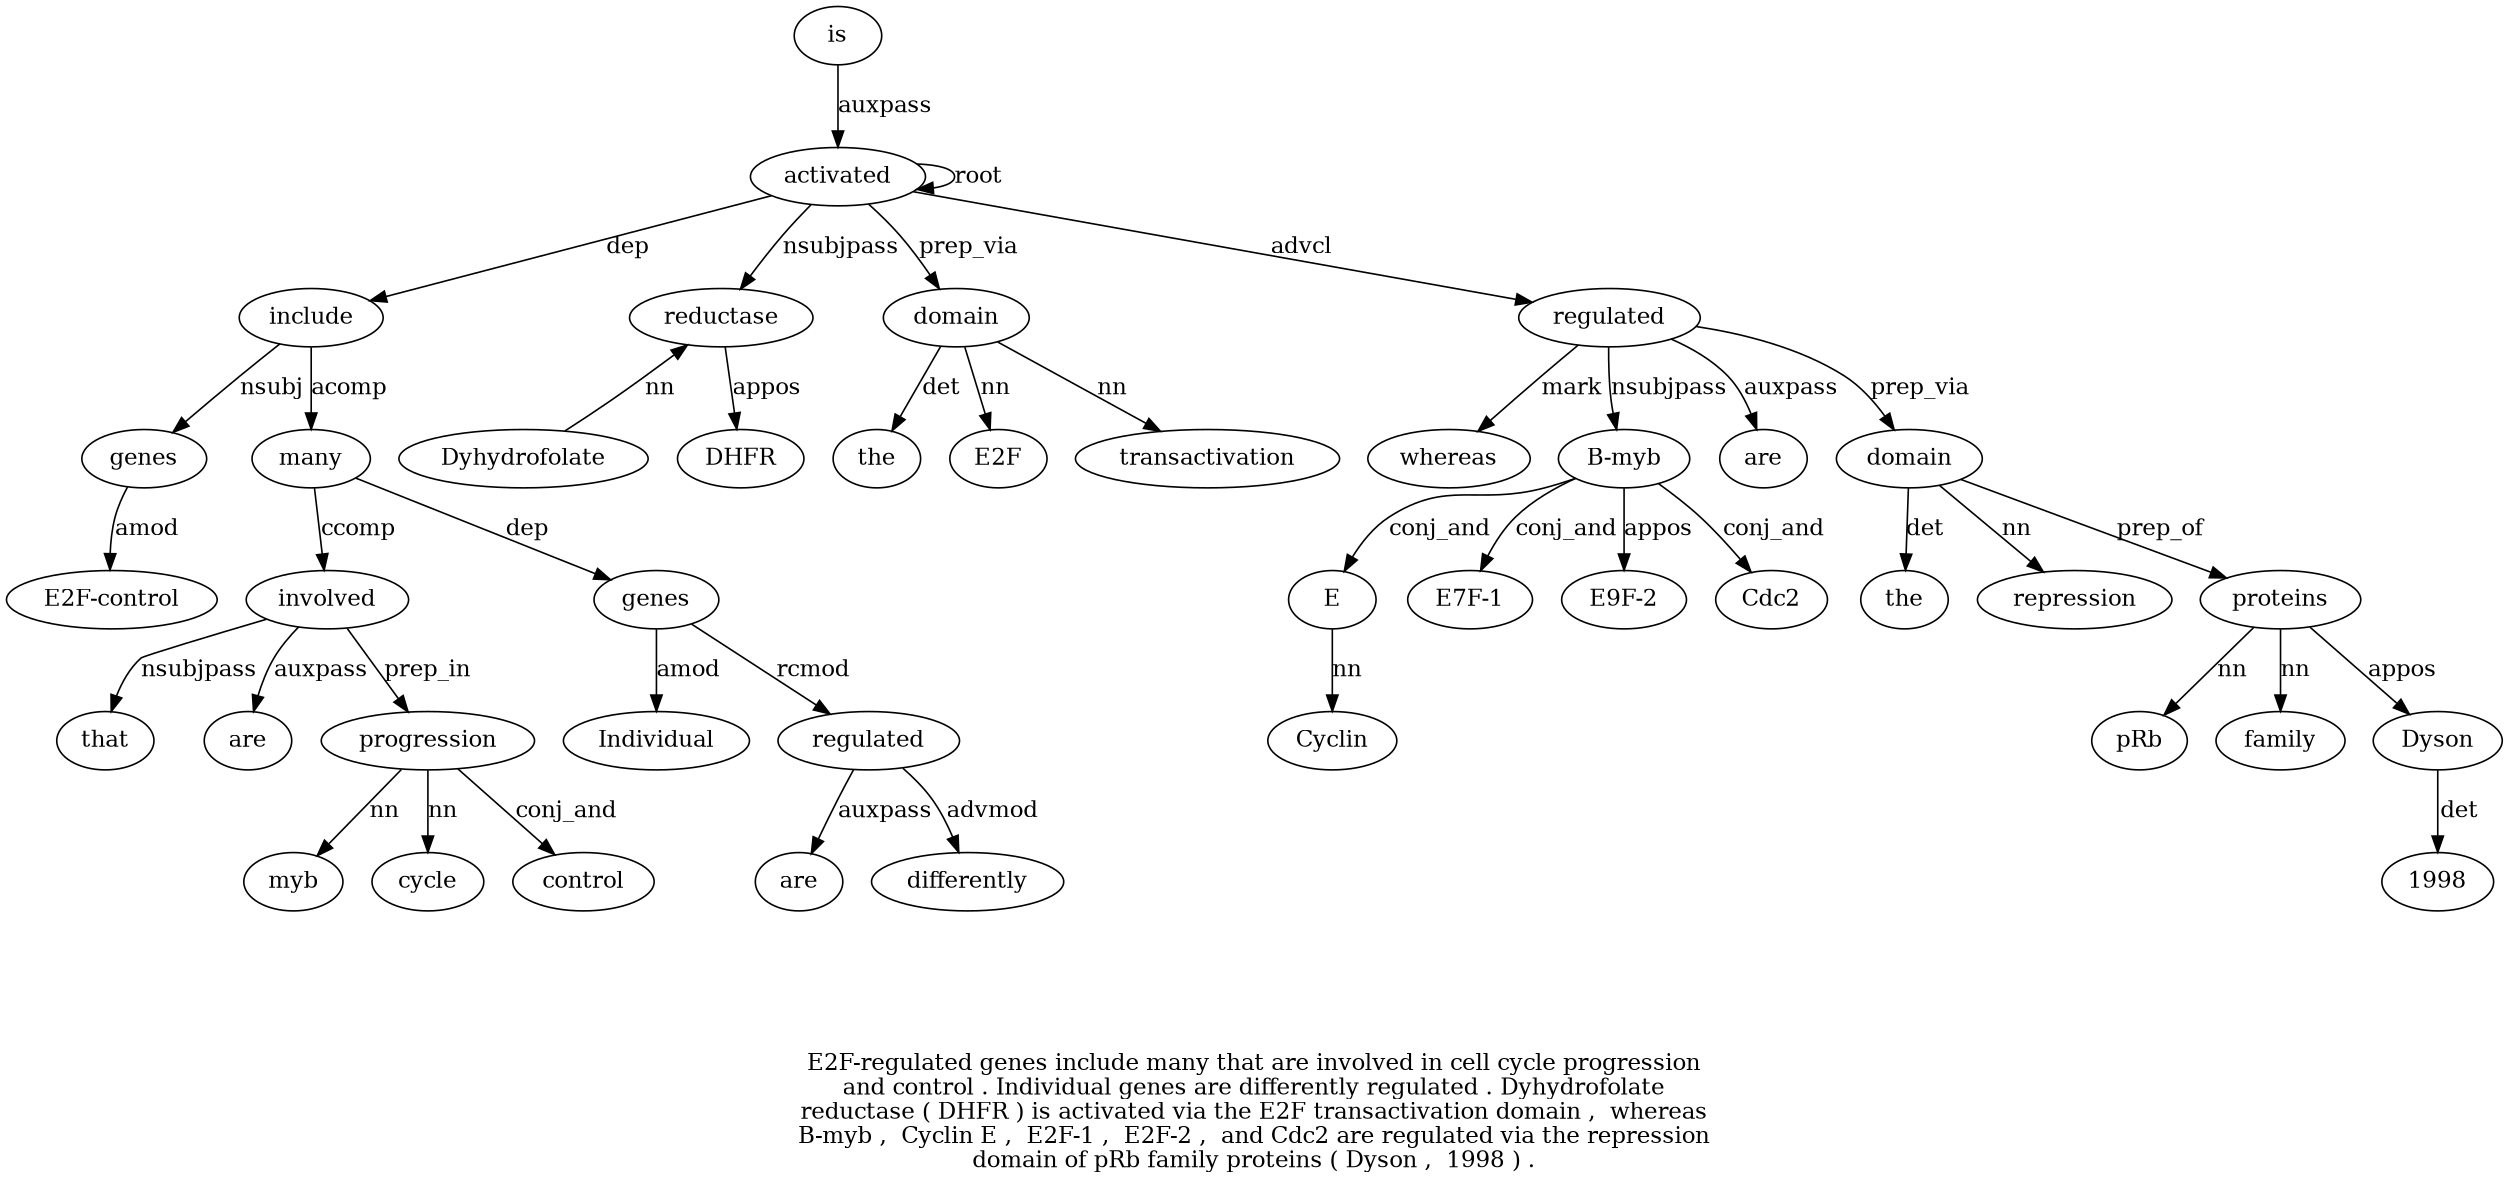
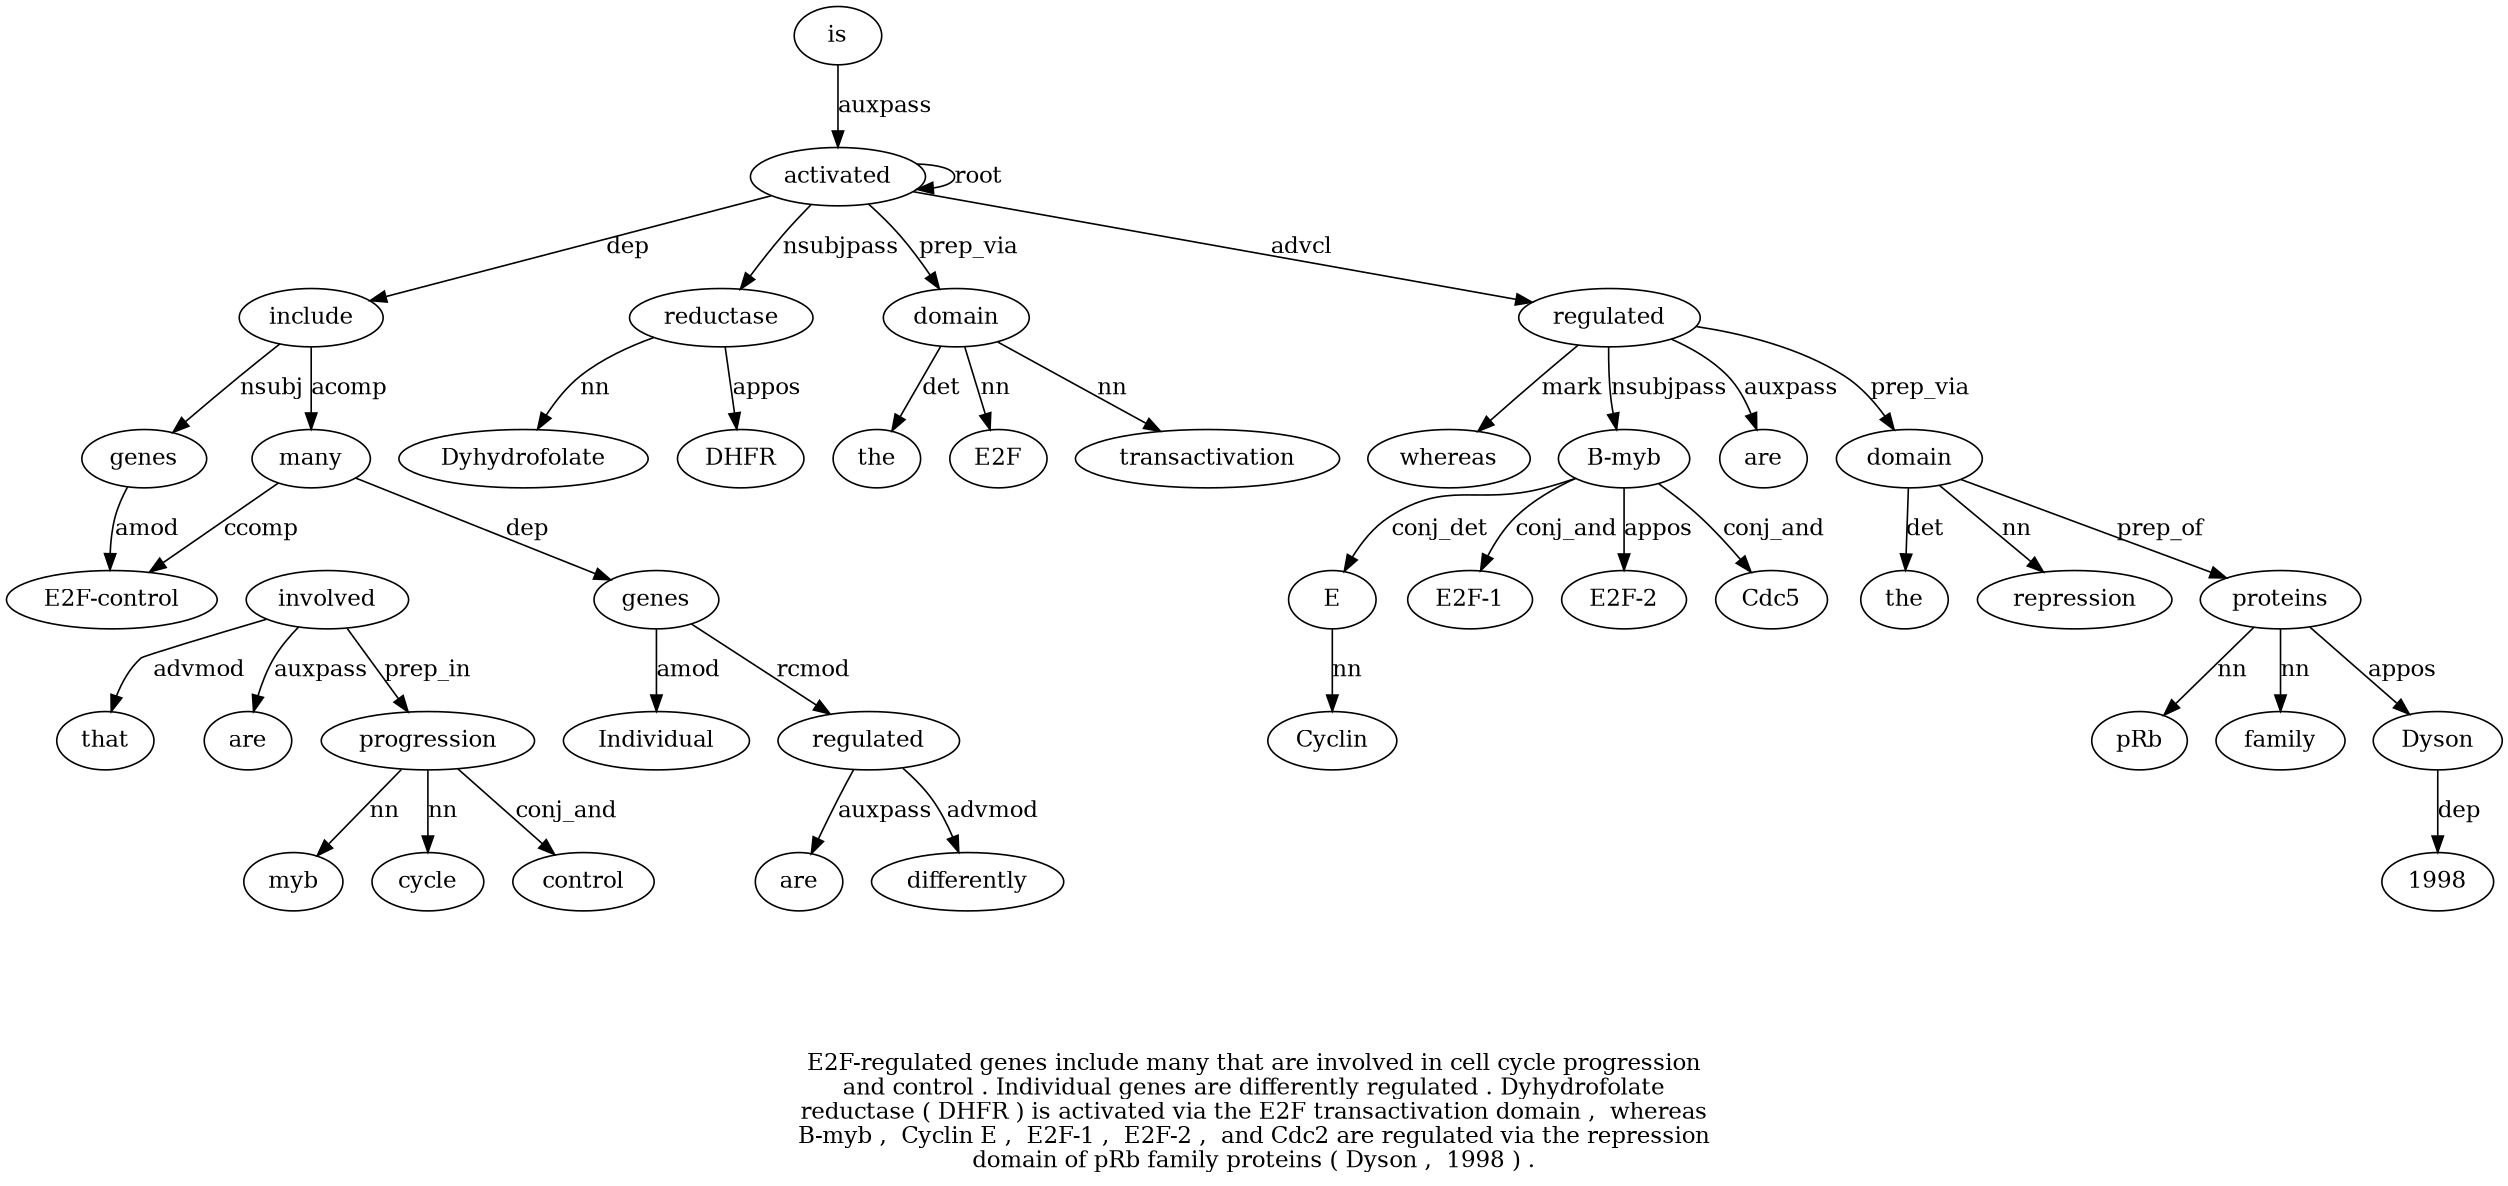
(620, 394) -> (593, 367)
(318, 521) -> (221, 523)
(1440, 529) -> (1440, 529)
(1470, 600) -> (1470, 600)
(1624, 600) -> (1624, 600)
(1772, 600) -> (1772, 600)
(199, 670) -> (199, 670)
(2460, 811) -> (2460, 811)
